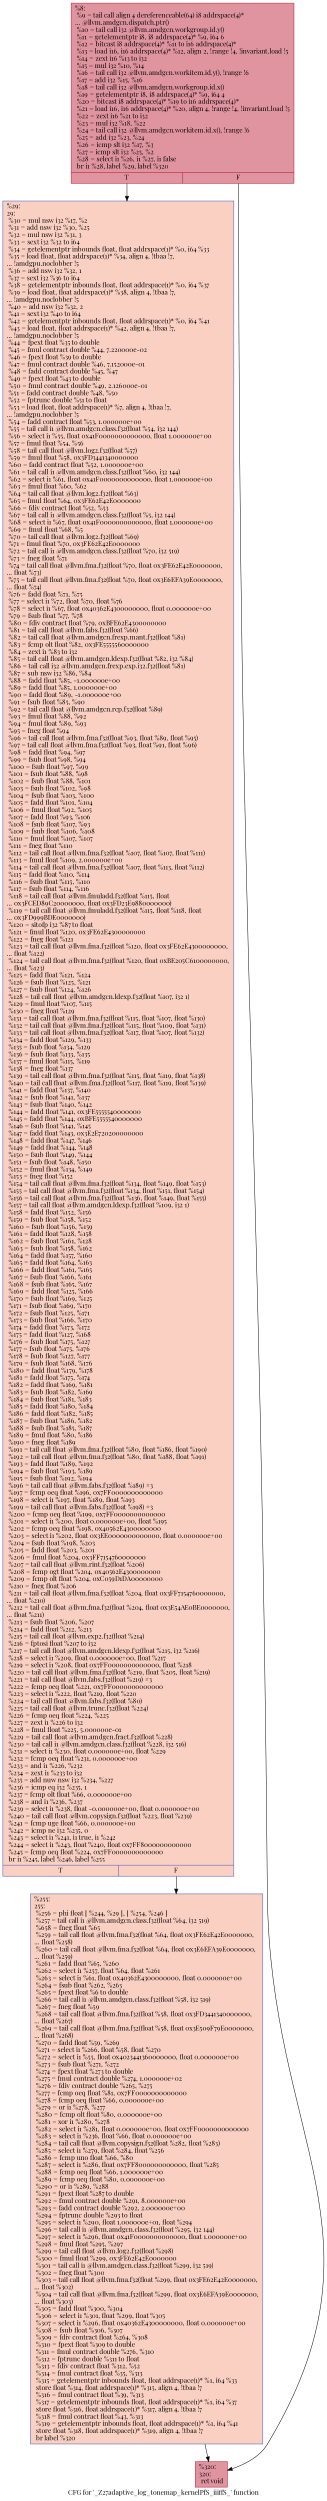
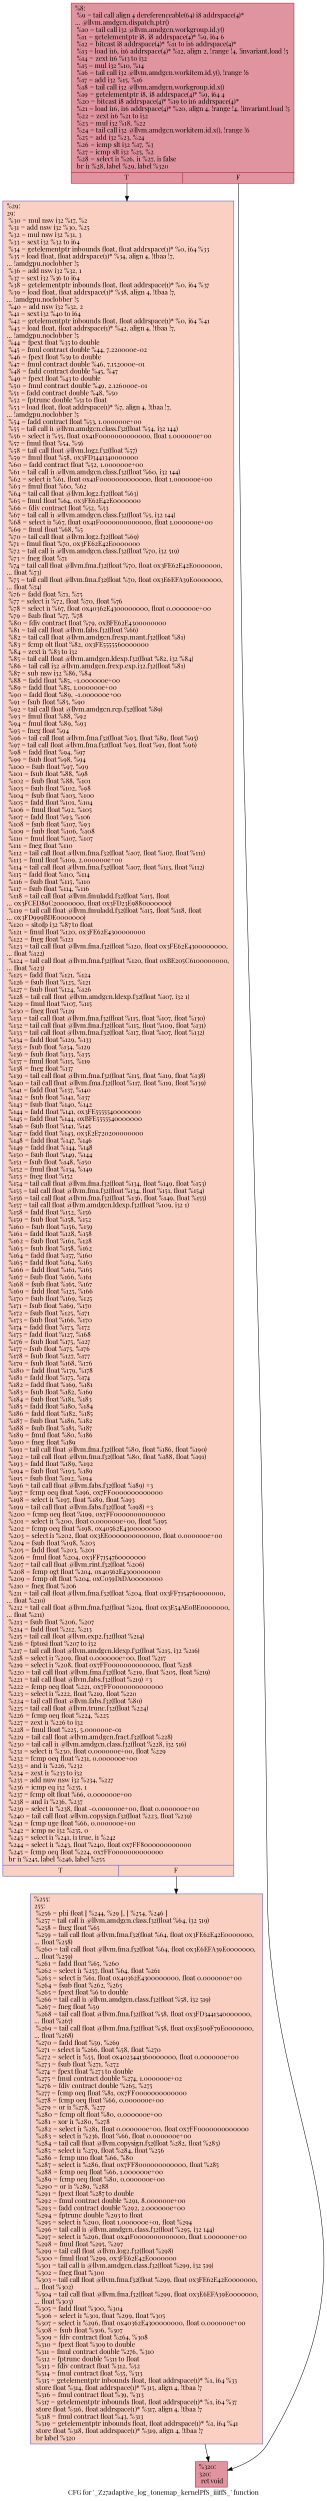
(67, 1928) -> (67, 1928)
